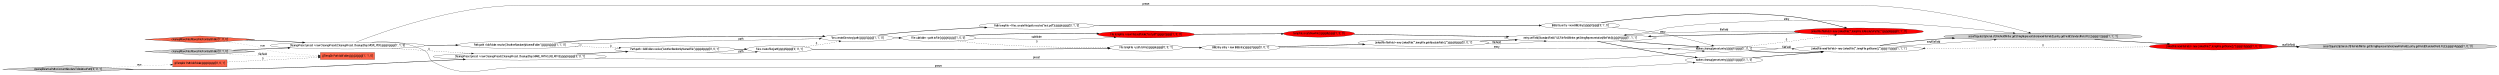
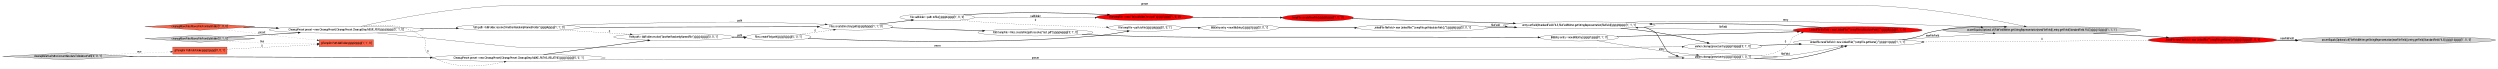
(263, 46) -> (262, 33)
(1474, 48) -> none
(263, 54) -> (262, 42)
